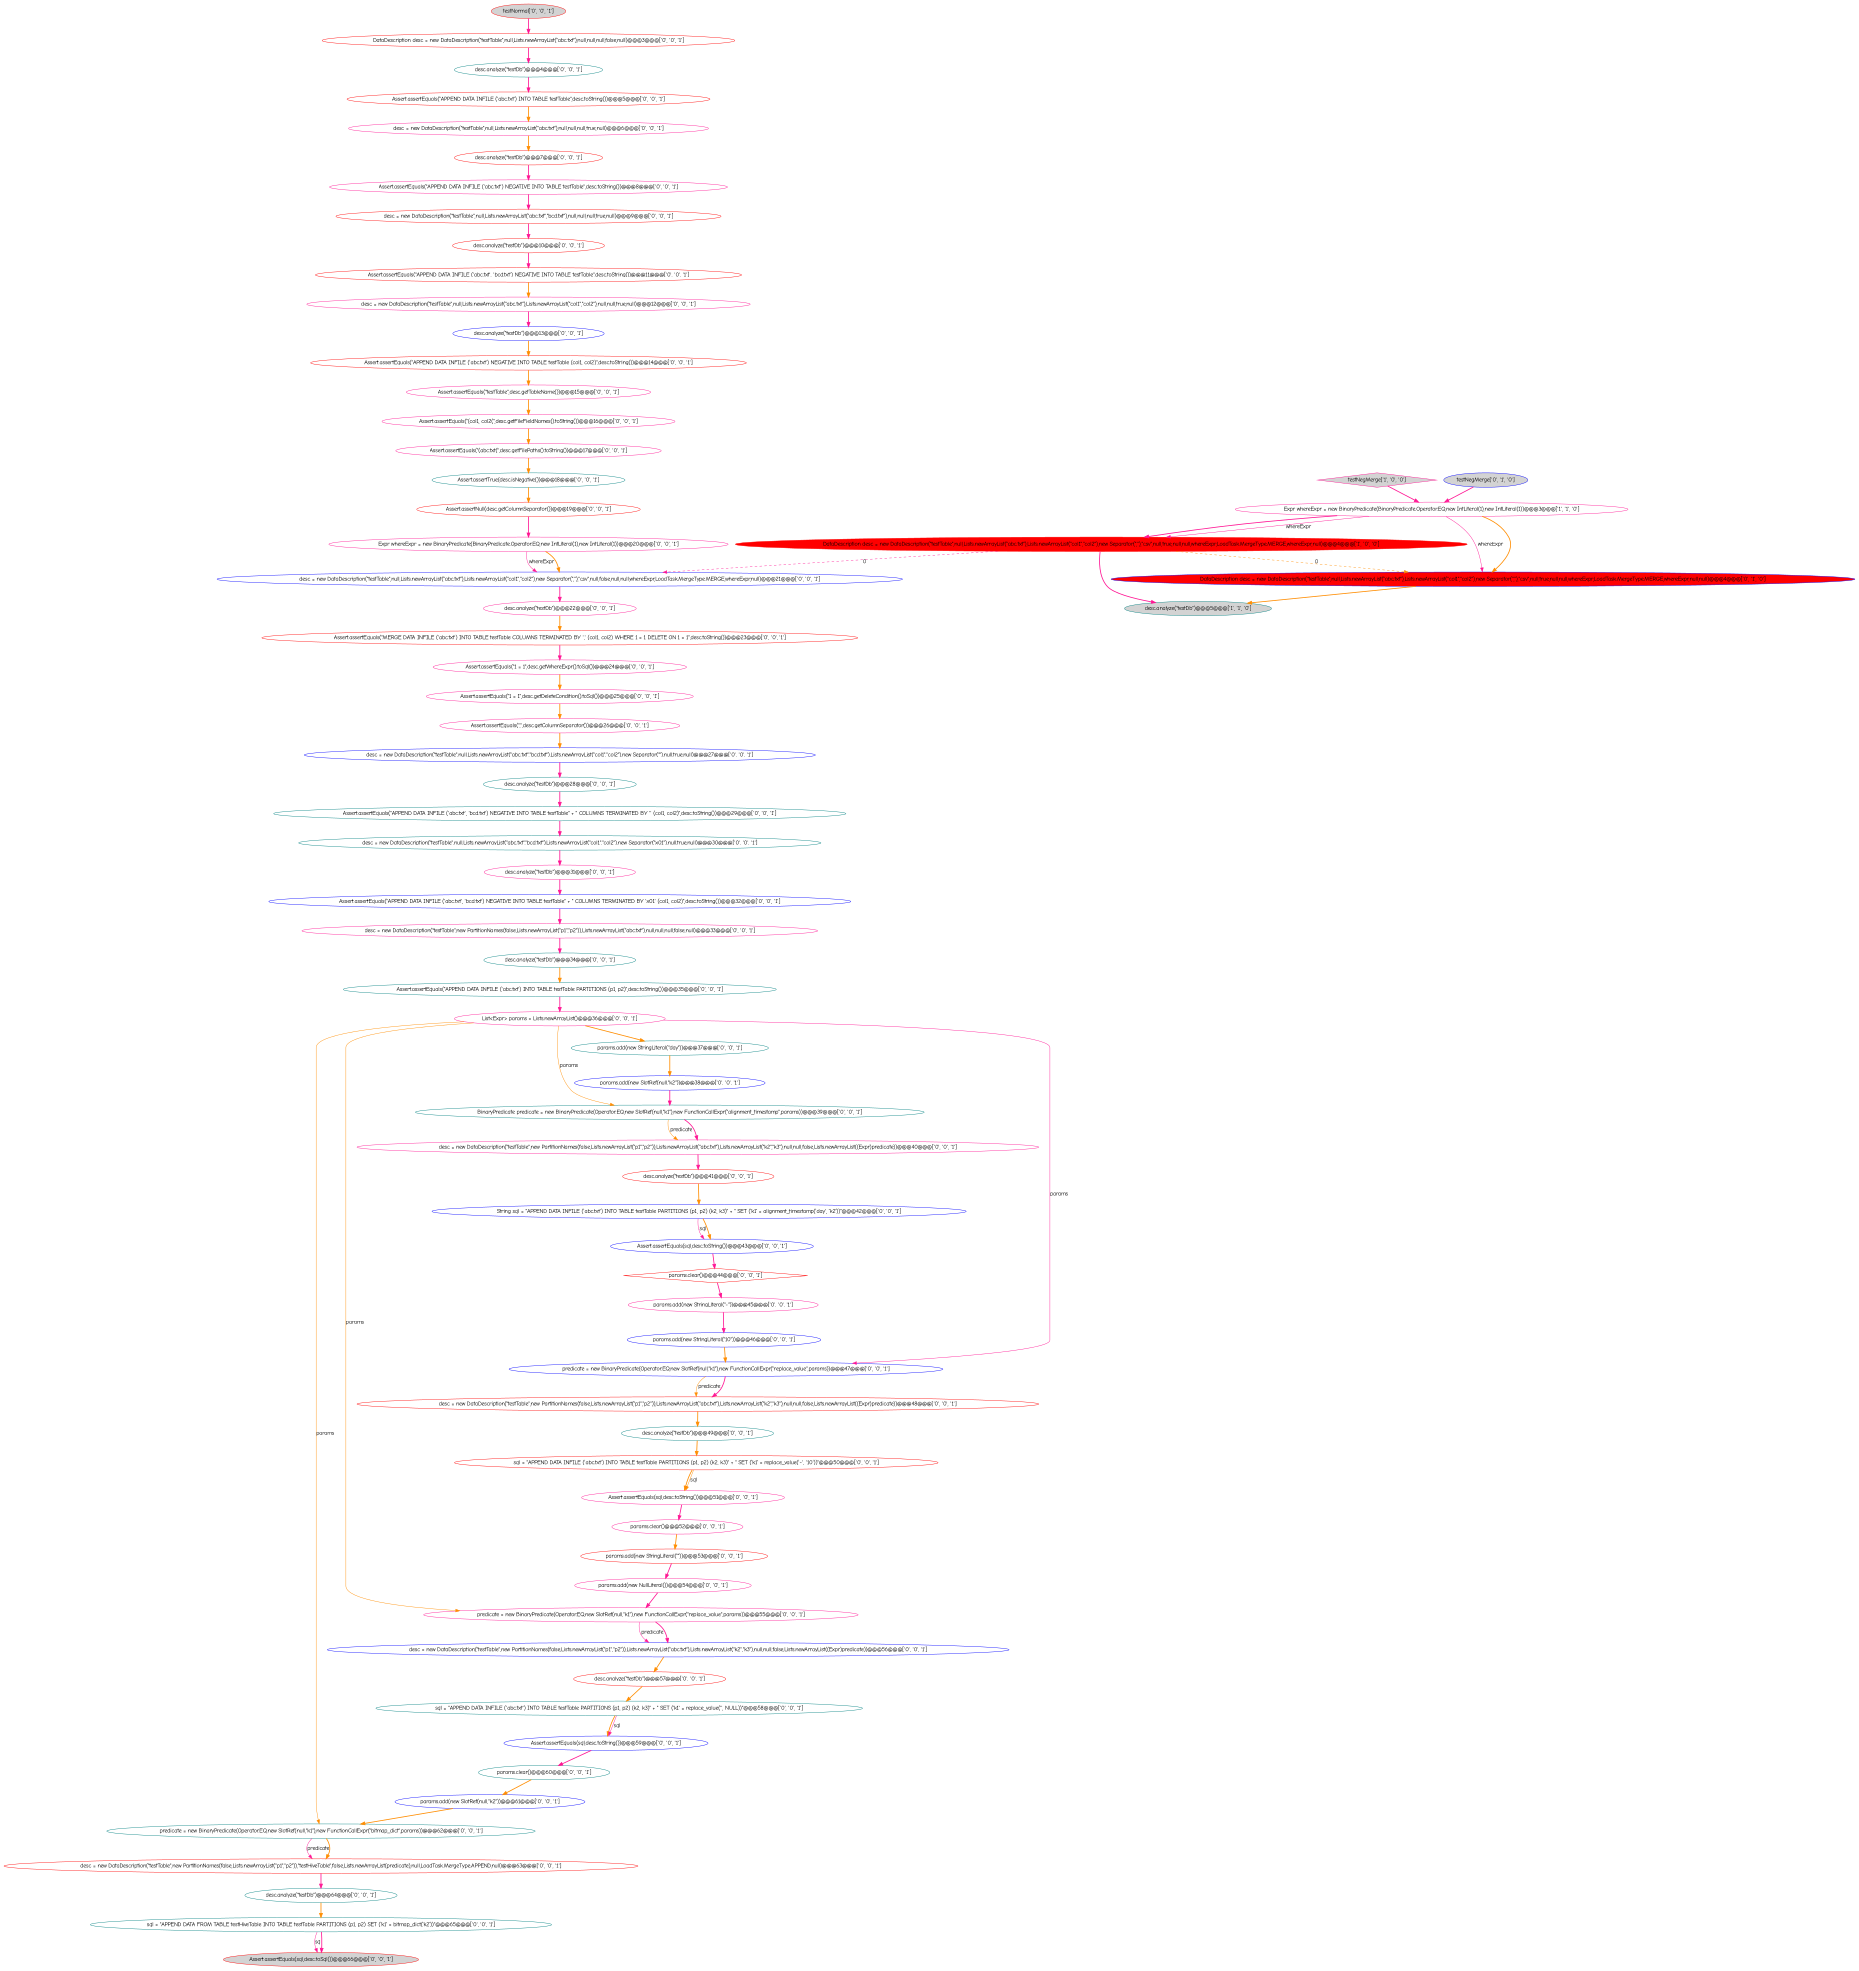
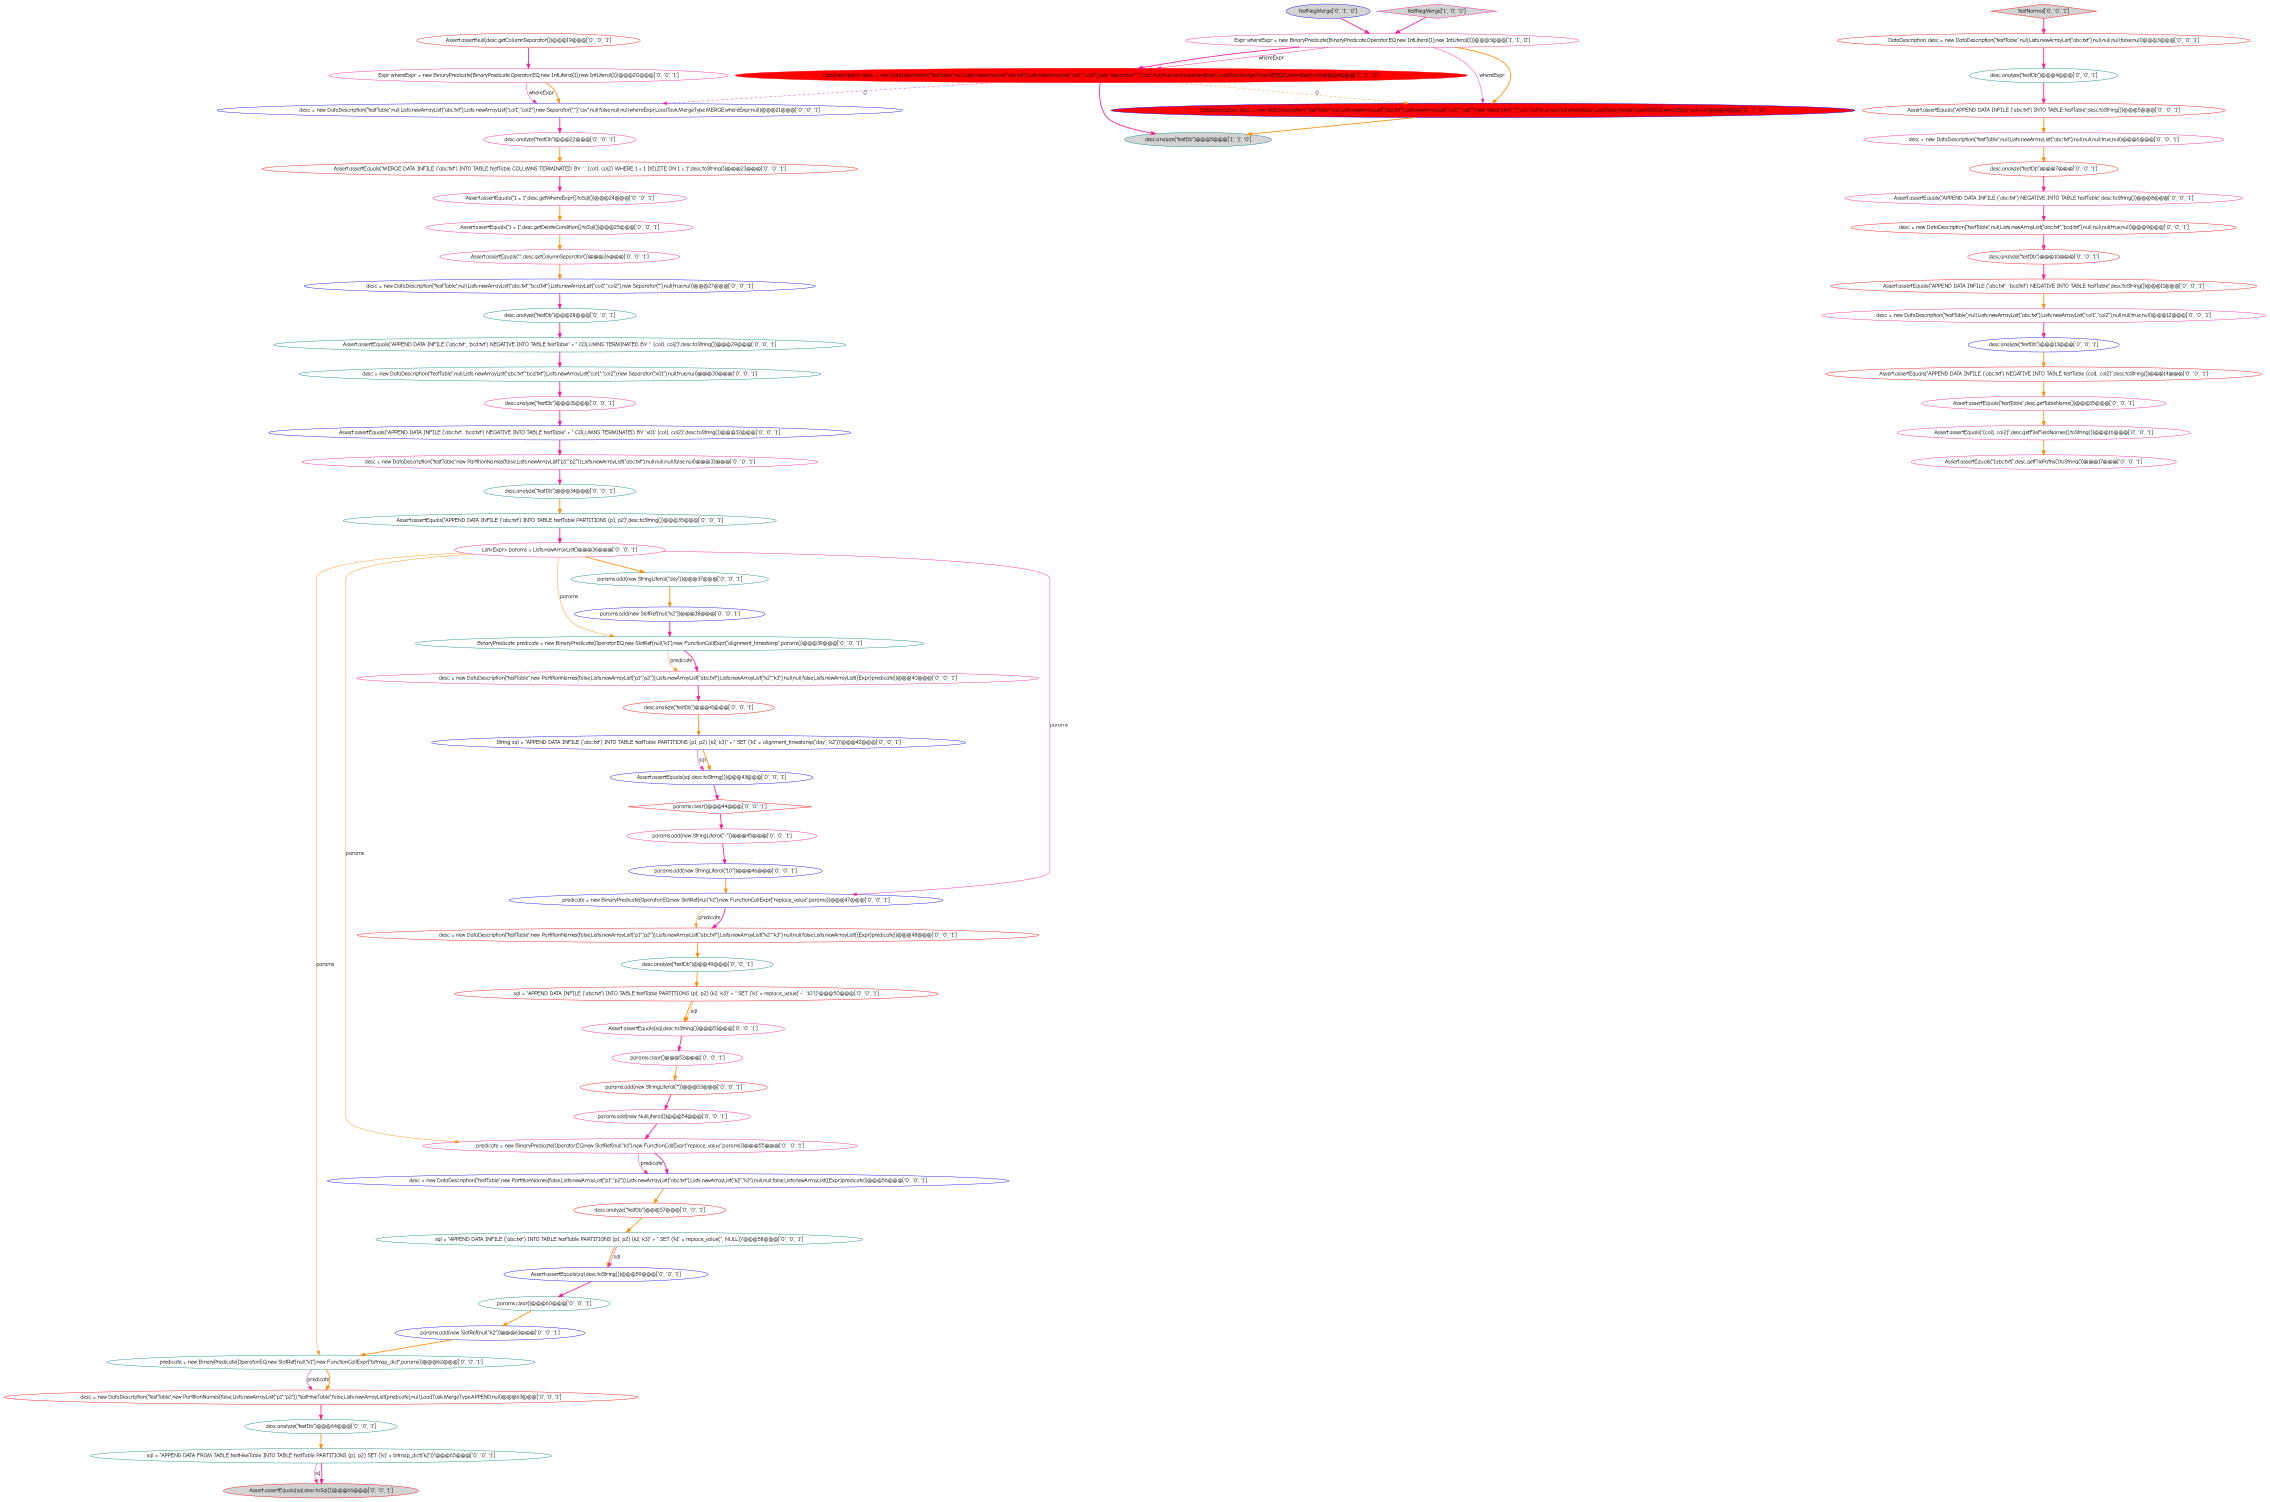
(529, 11) -> (2044, 11)
(529, 480) -> none
